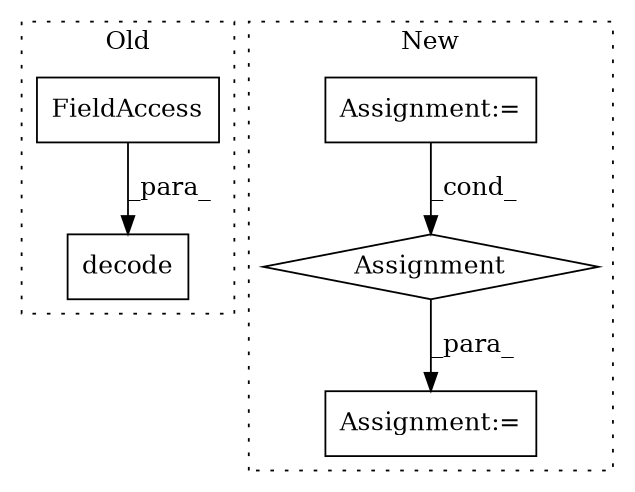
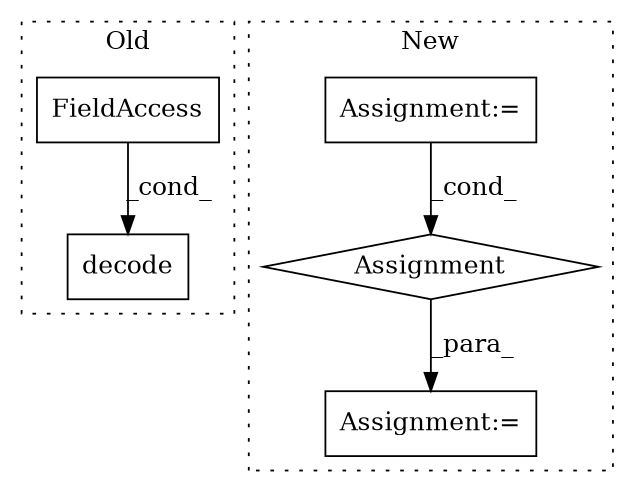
(169, 188) -> (169, 188)
